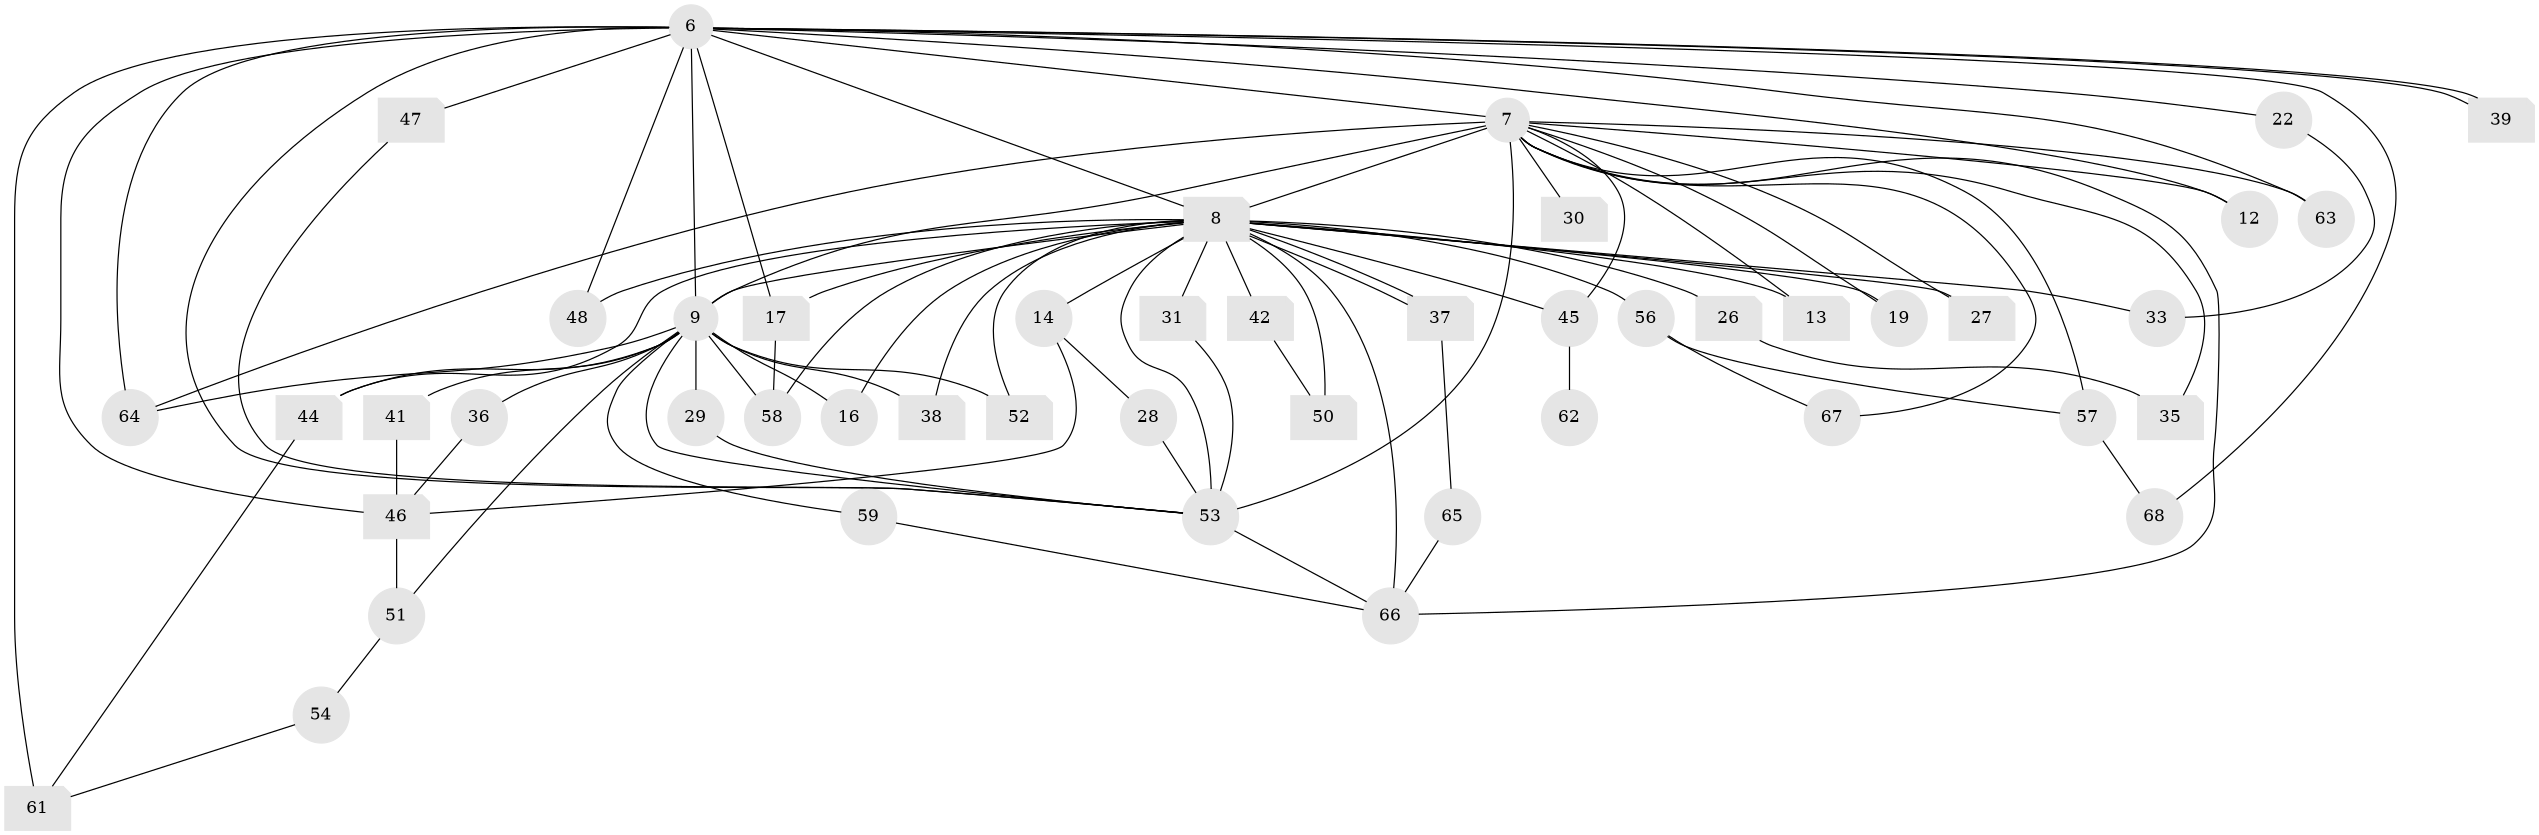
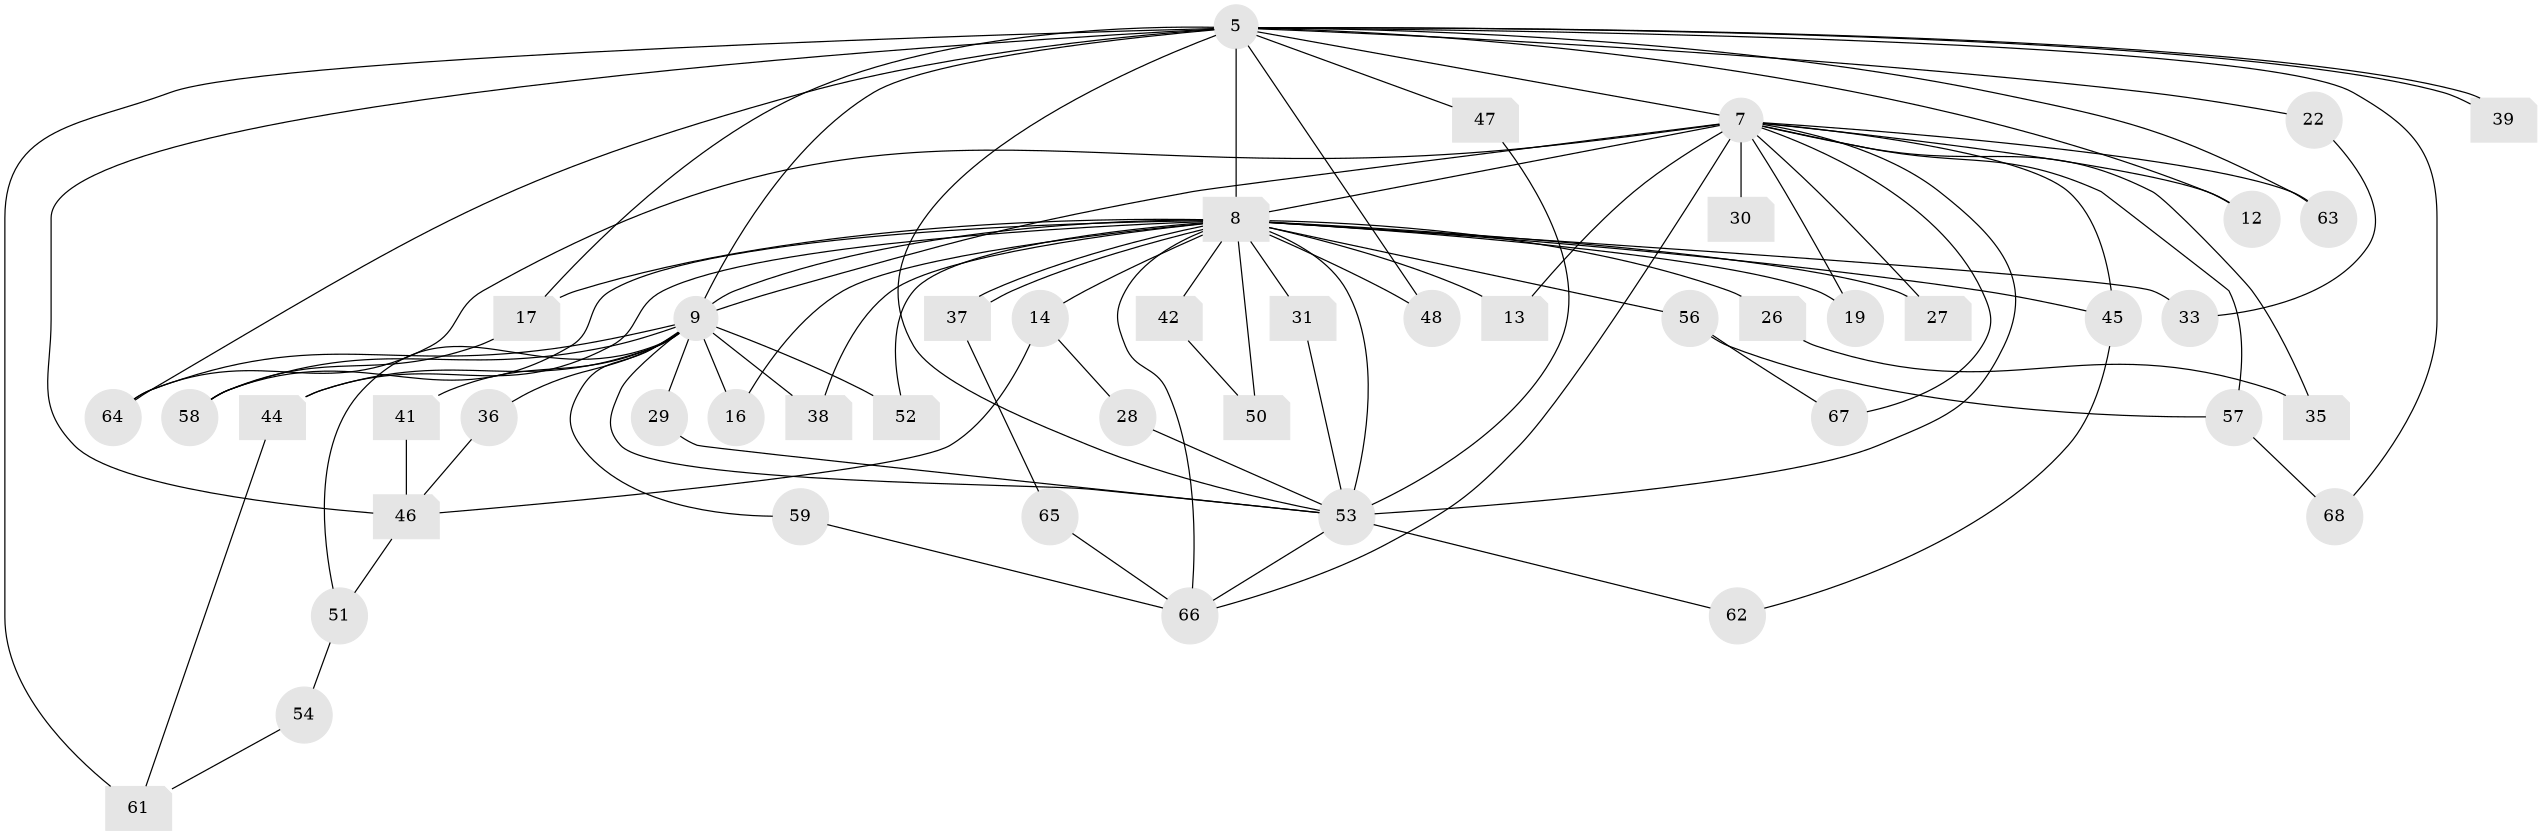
(691, 27) -> (1236, 27)
none -> (1542, 566)
